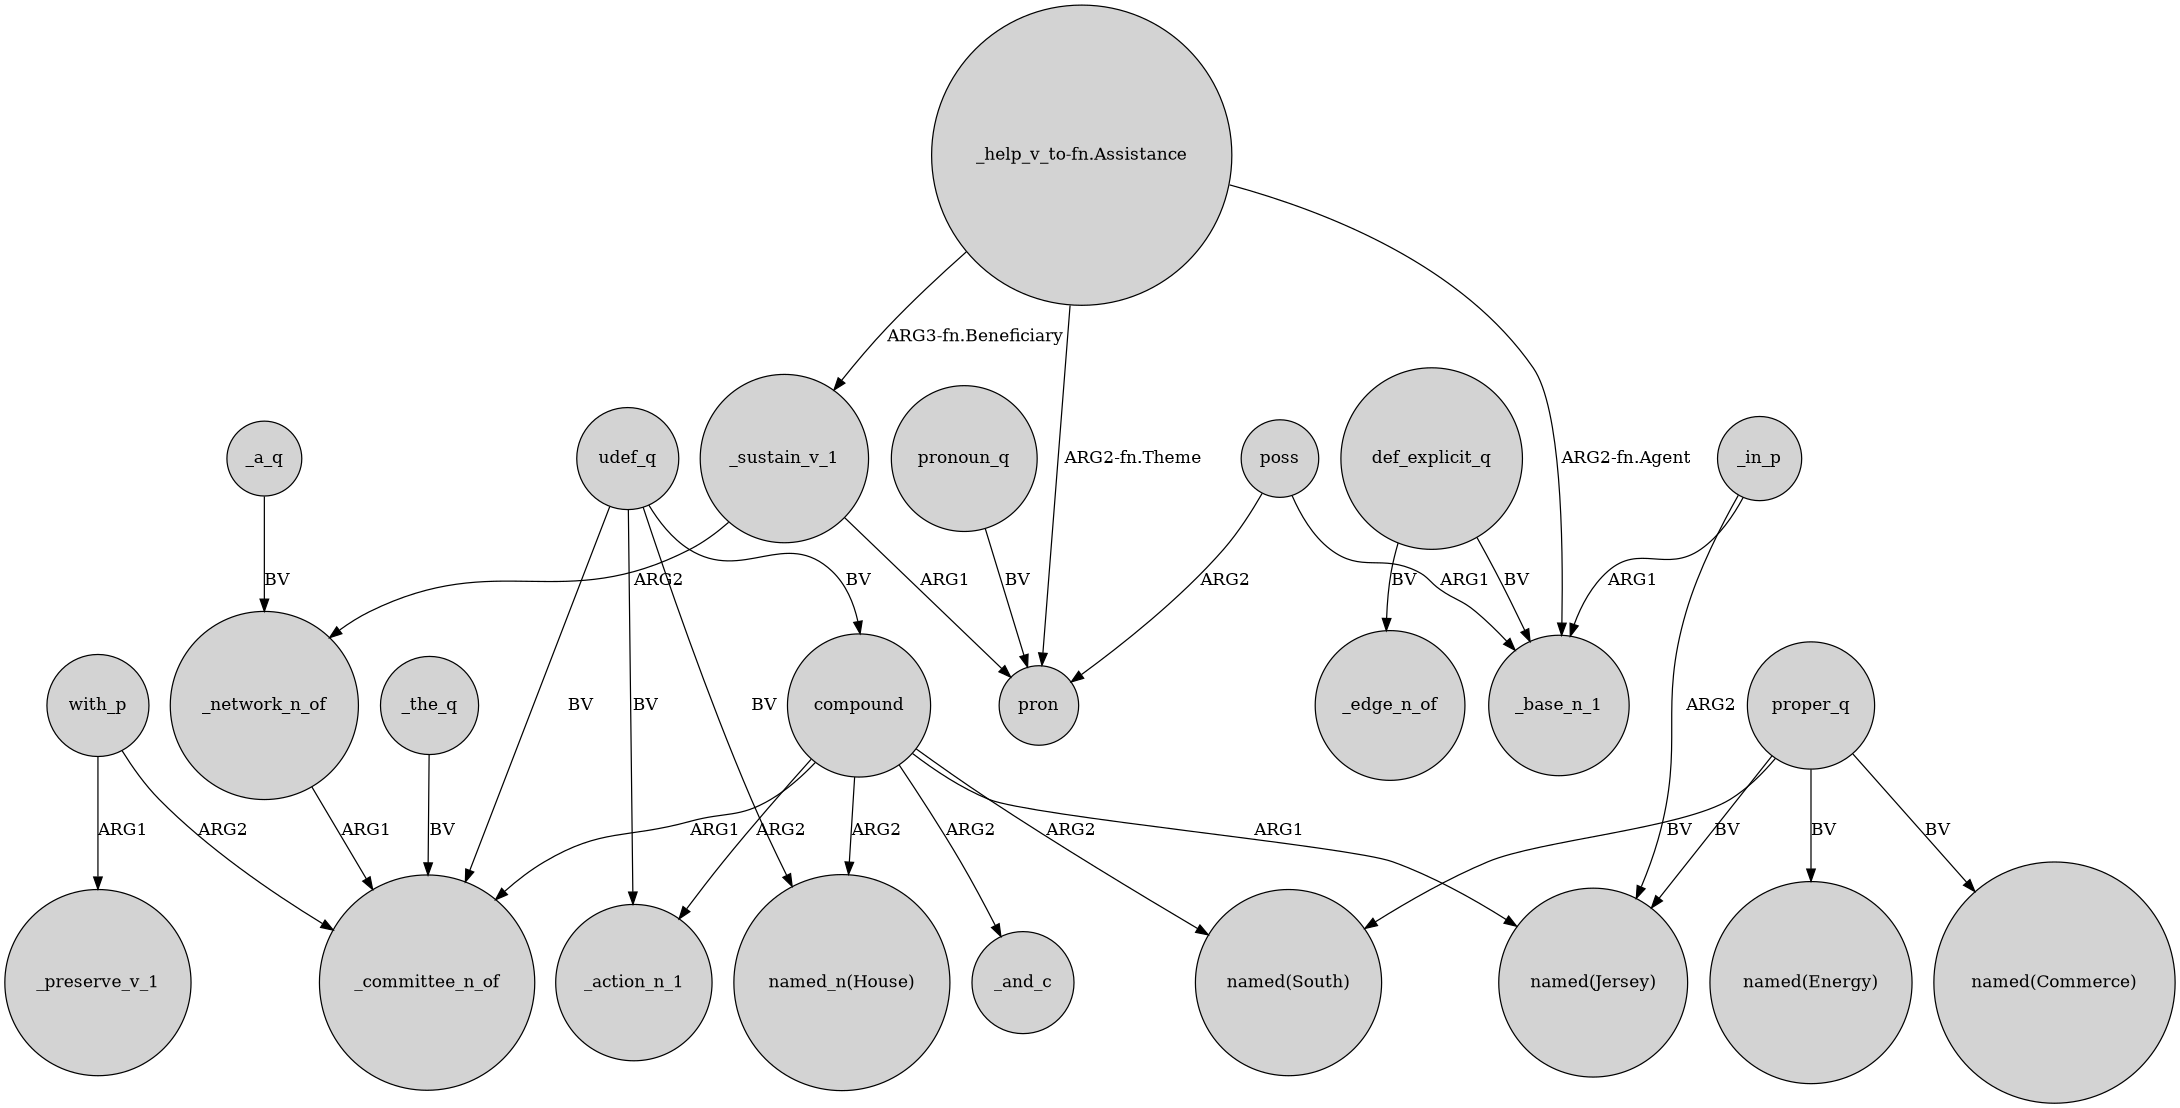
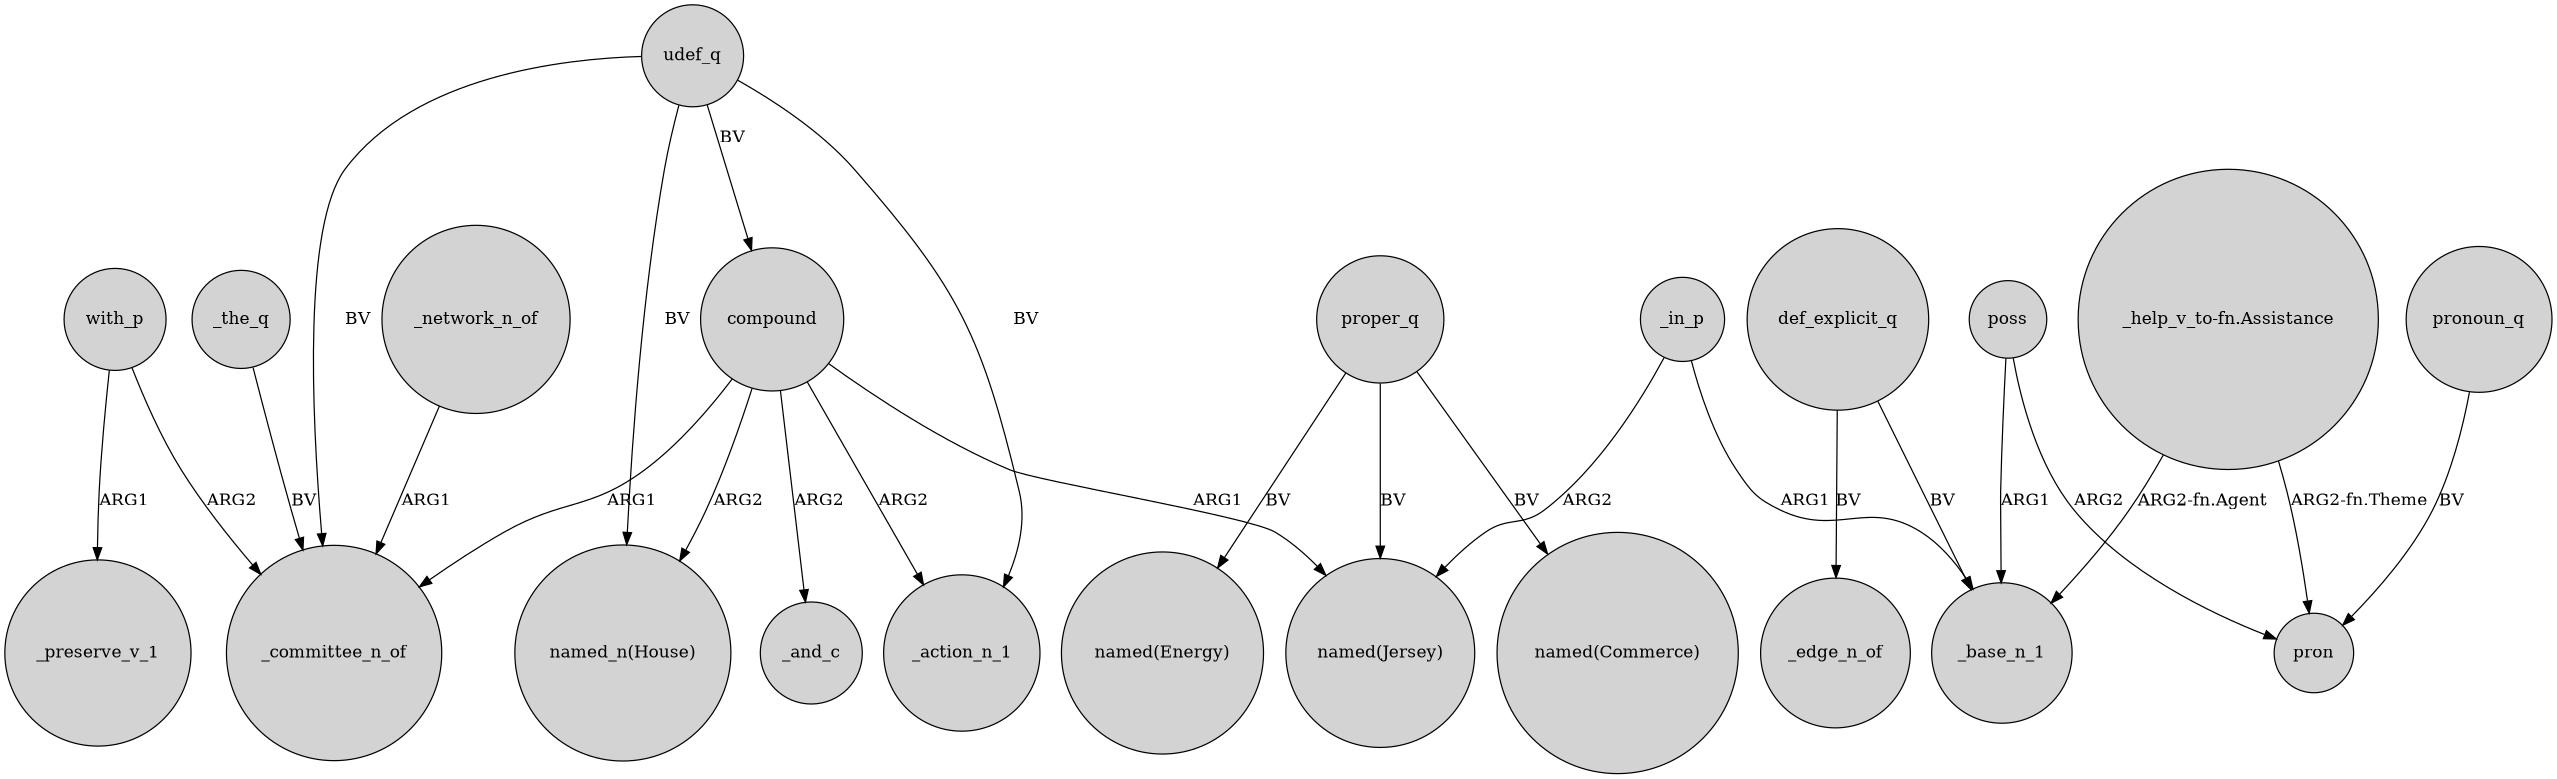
(264, 459) -> none
(784, 459) -> none
(1288, 983) -> none
